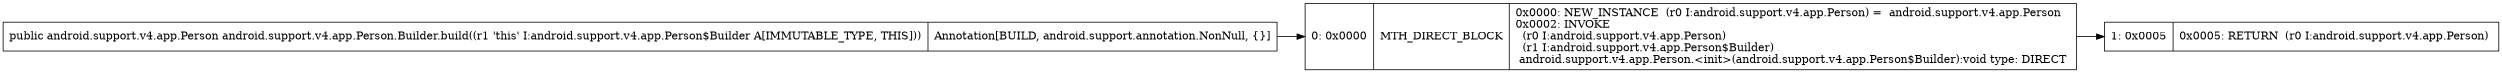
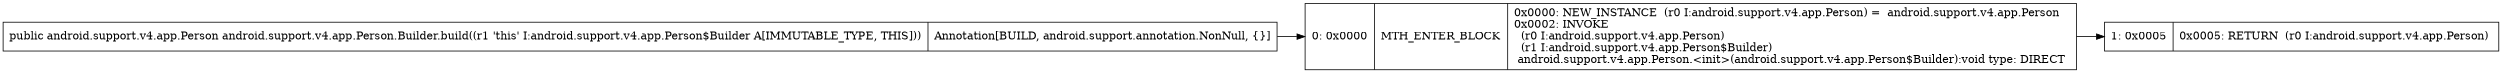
(1441, 36) -> (1441, 36)
